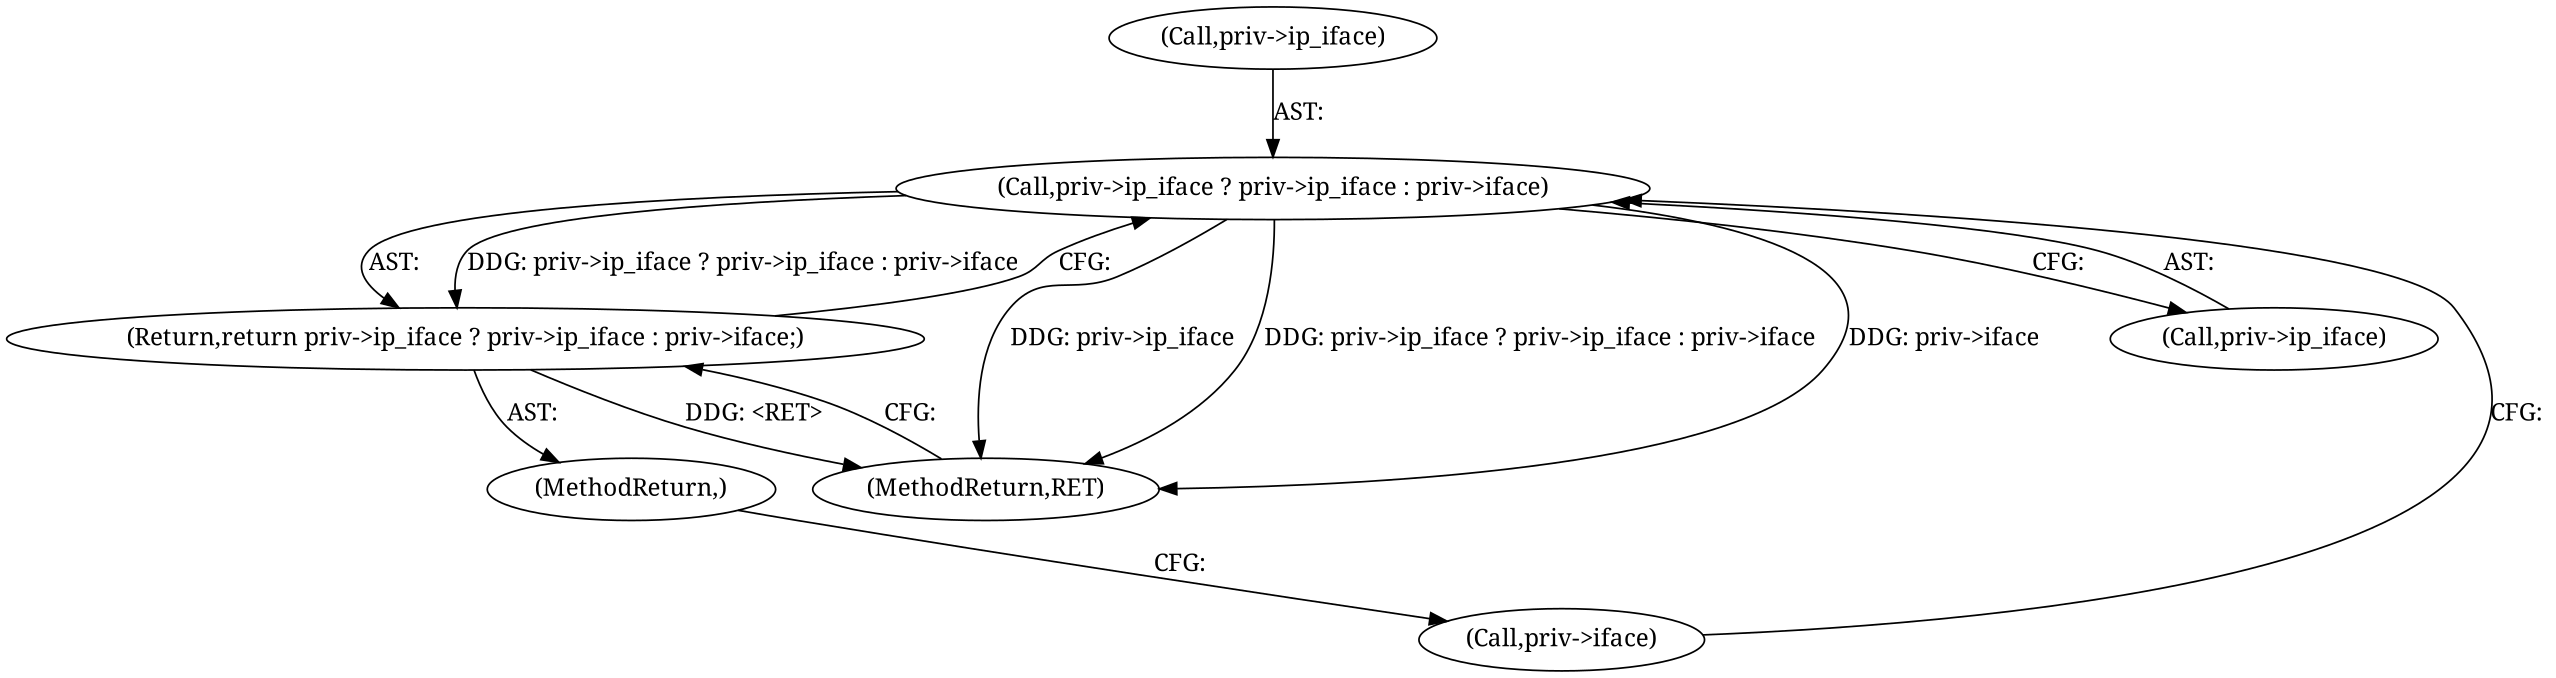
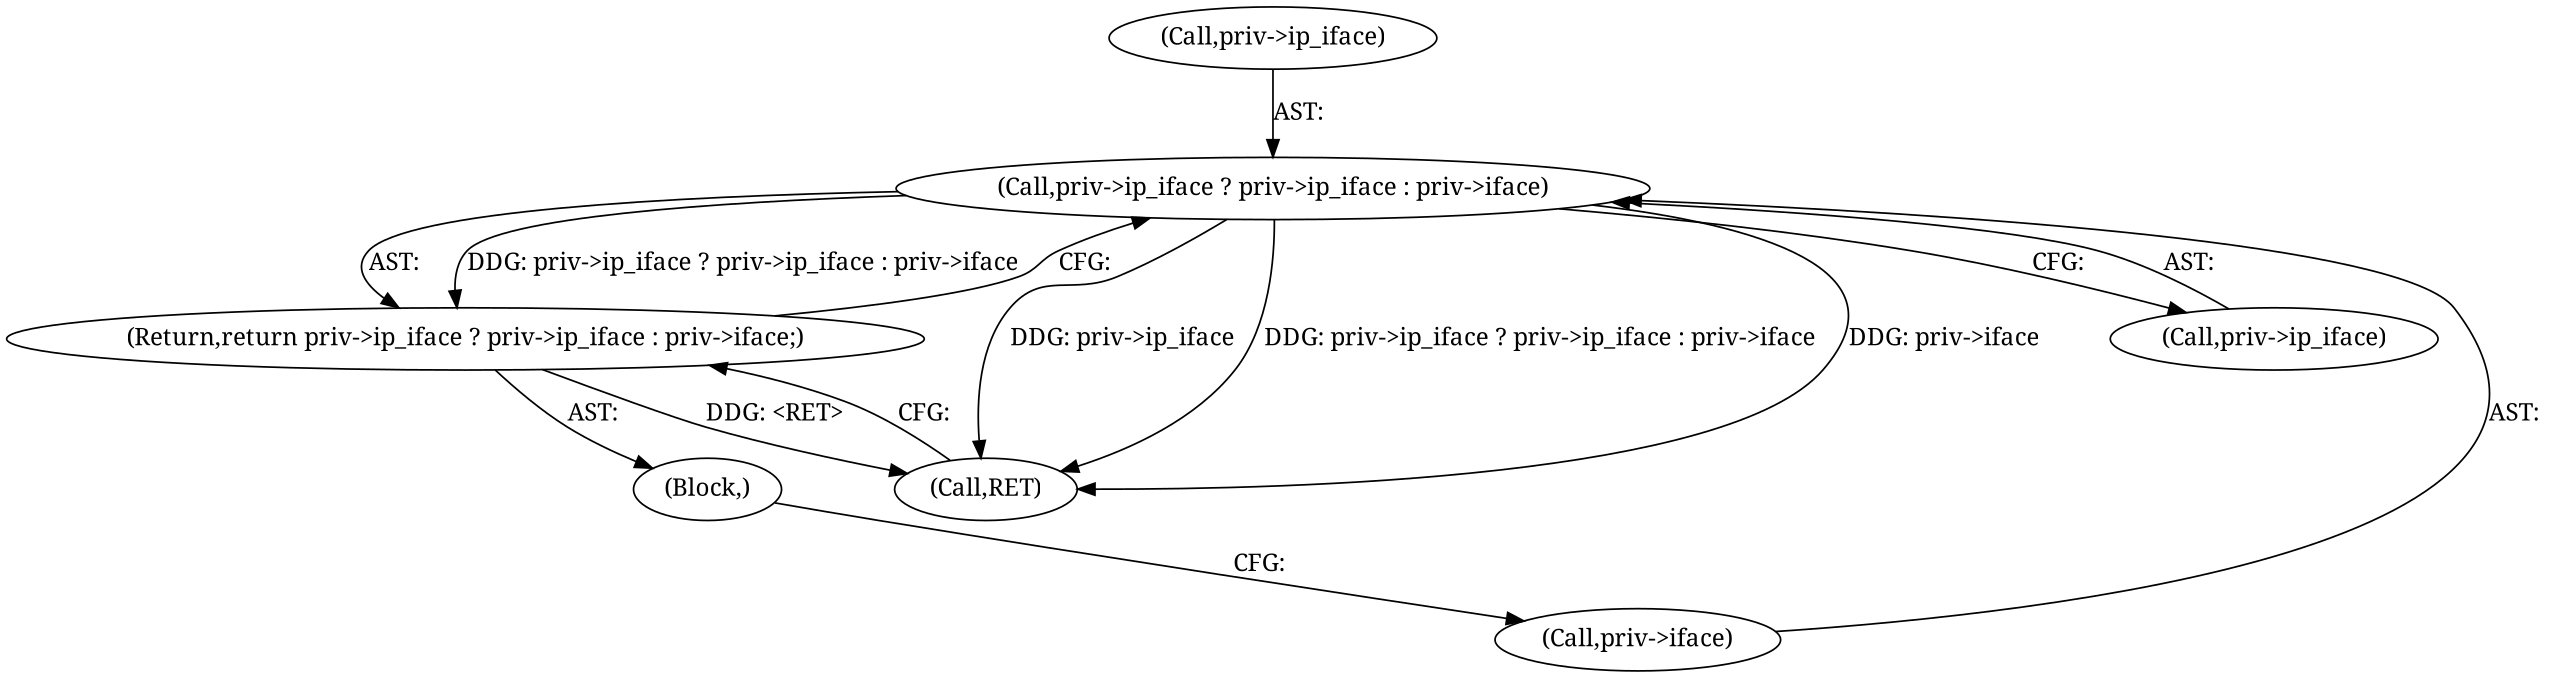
(2520, 414) -> (2518, 414)
(631, 489) -> (708, 489)
(986, 489) -> (986, 489)
